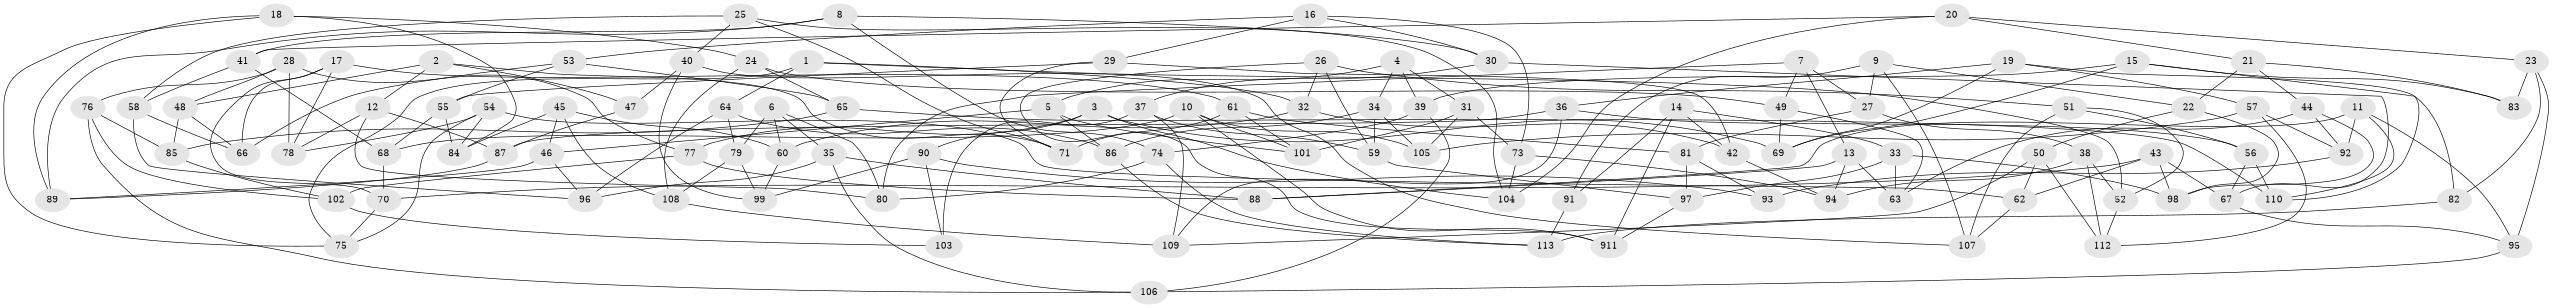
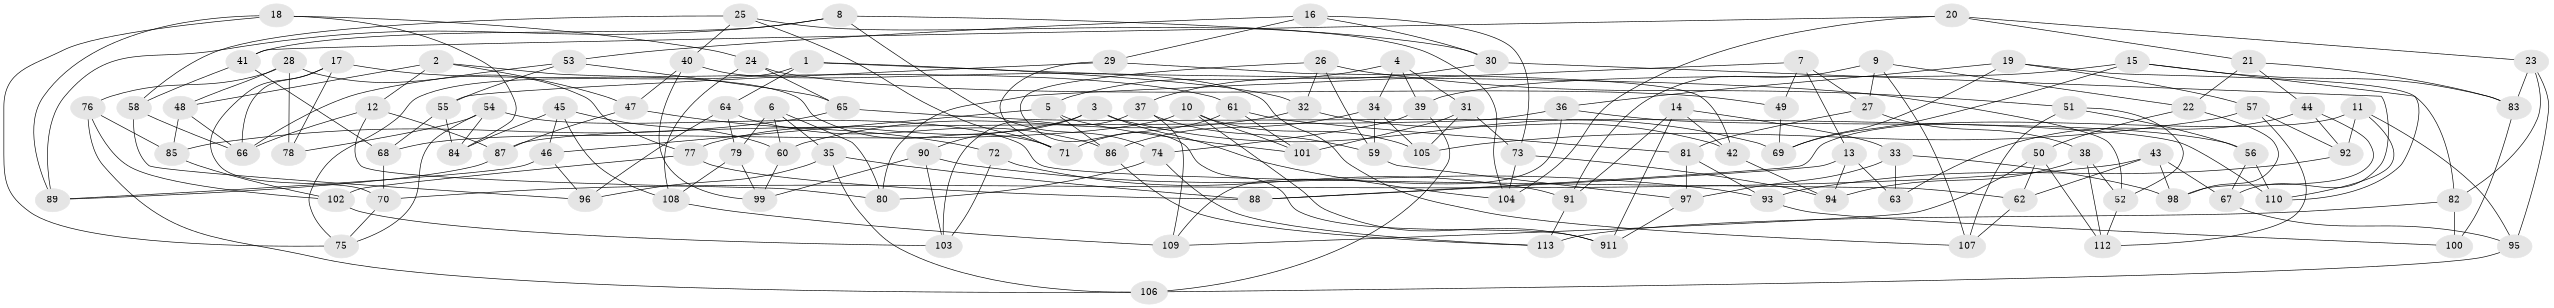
(1894, 132) -> none
(321, 136) -> (309, 127)
none -> (995, 154)
none -> (2454, 246)
